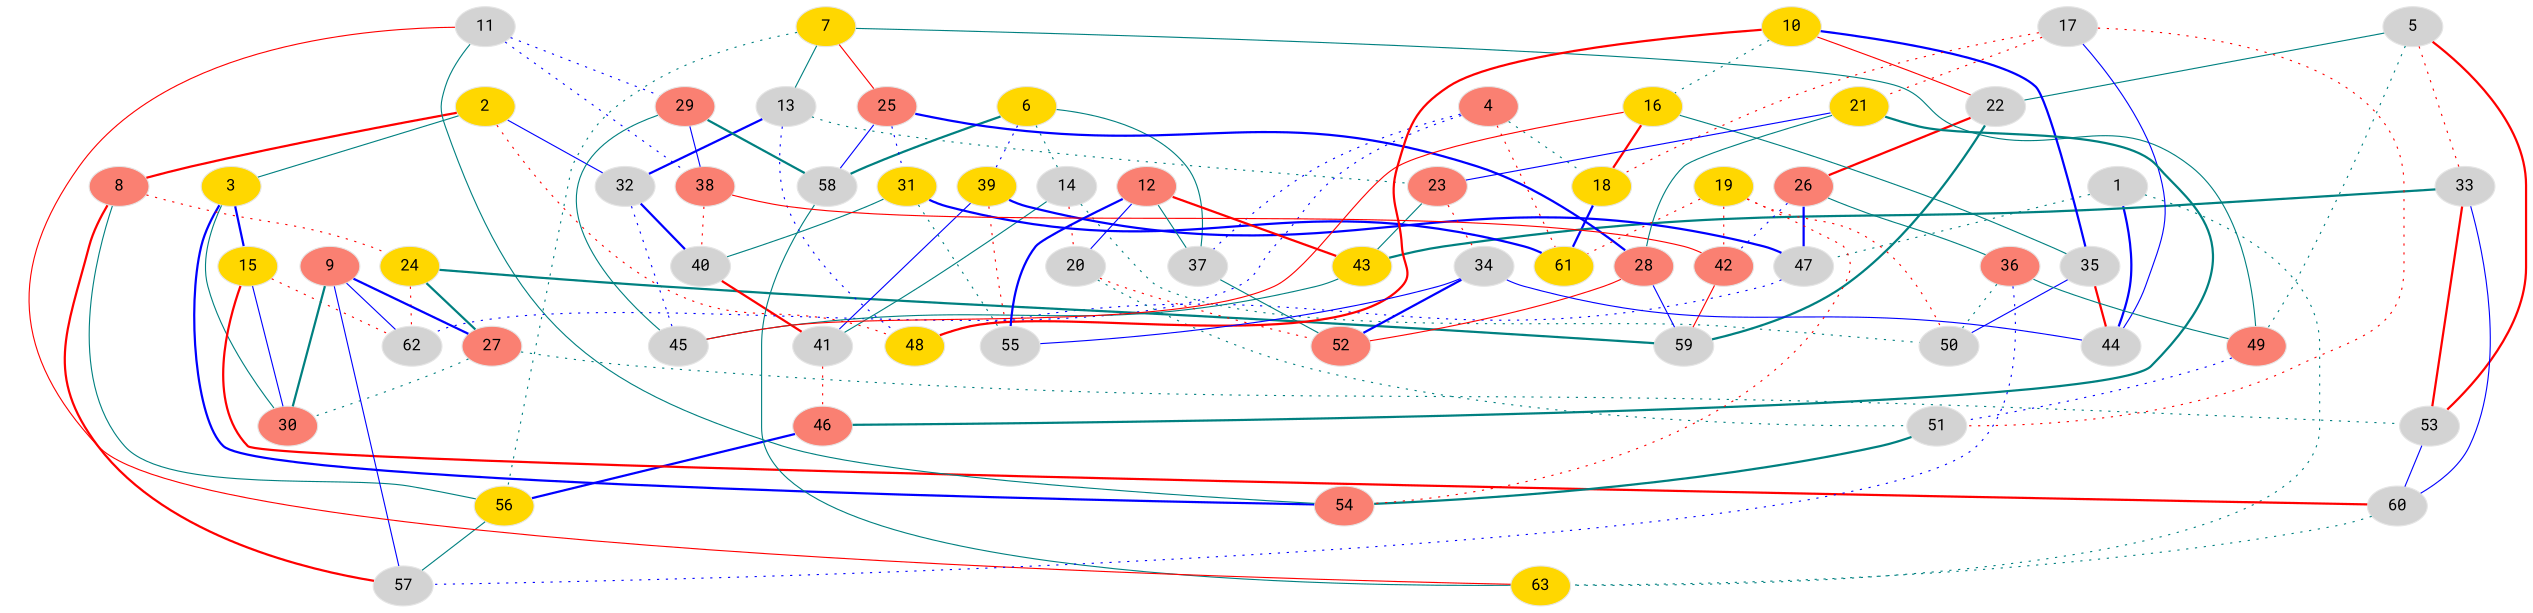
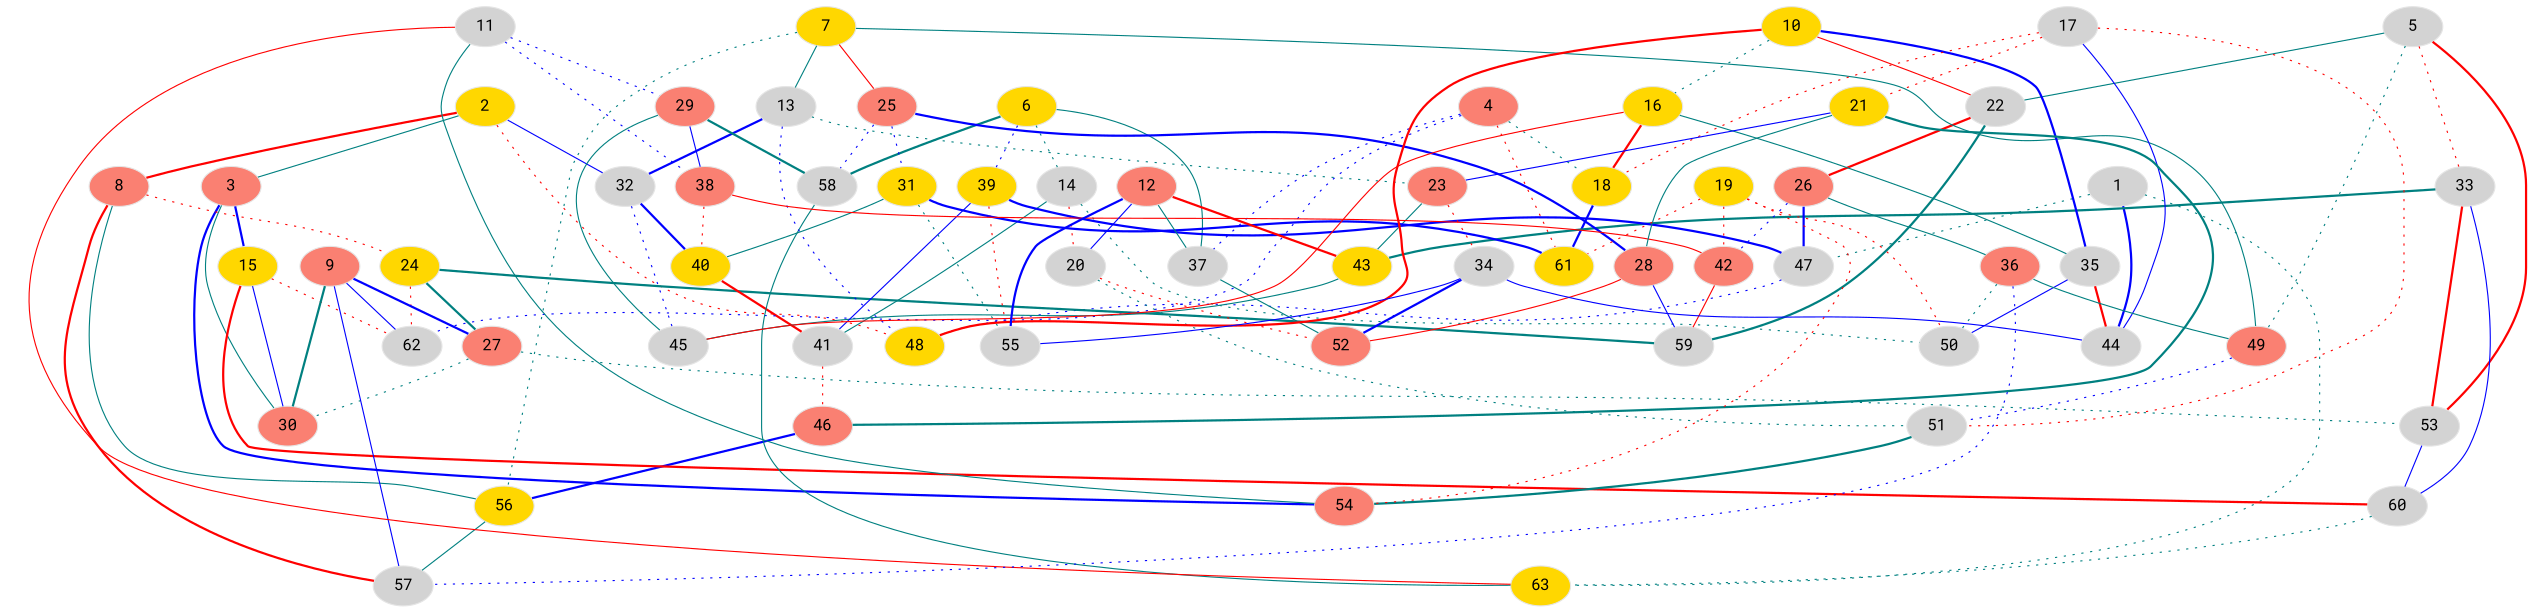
(857, 147) -> (857, 147)
(231, 186) -> (231, 186)
(701, 266) -> (701, 266)
